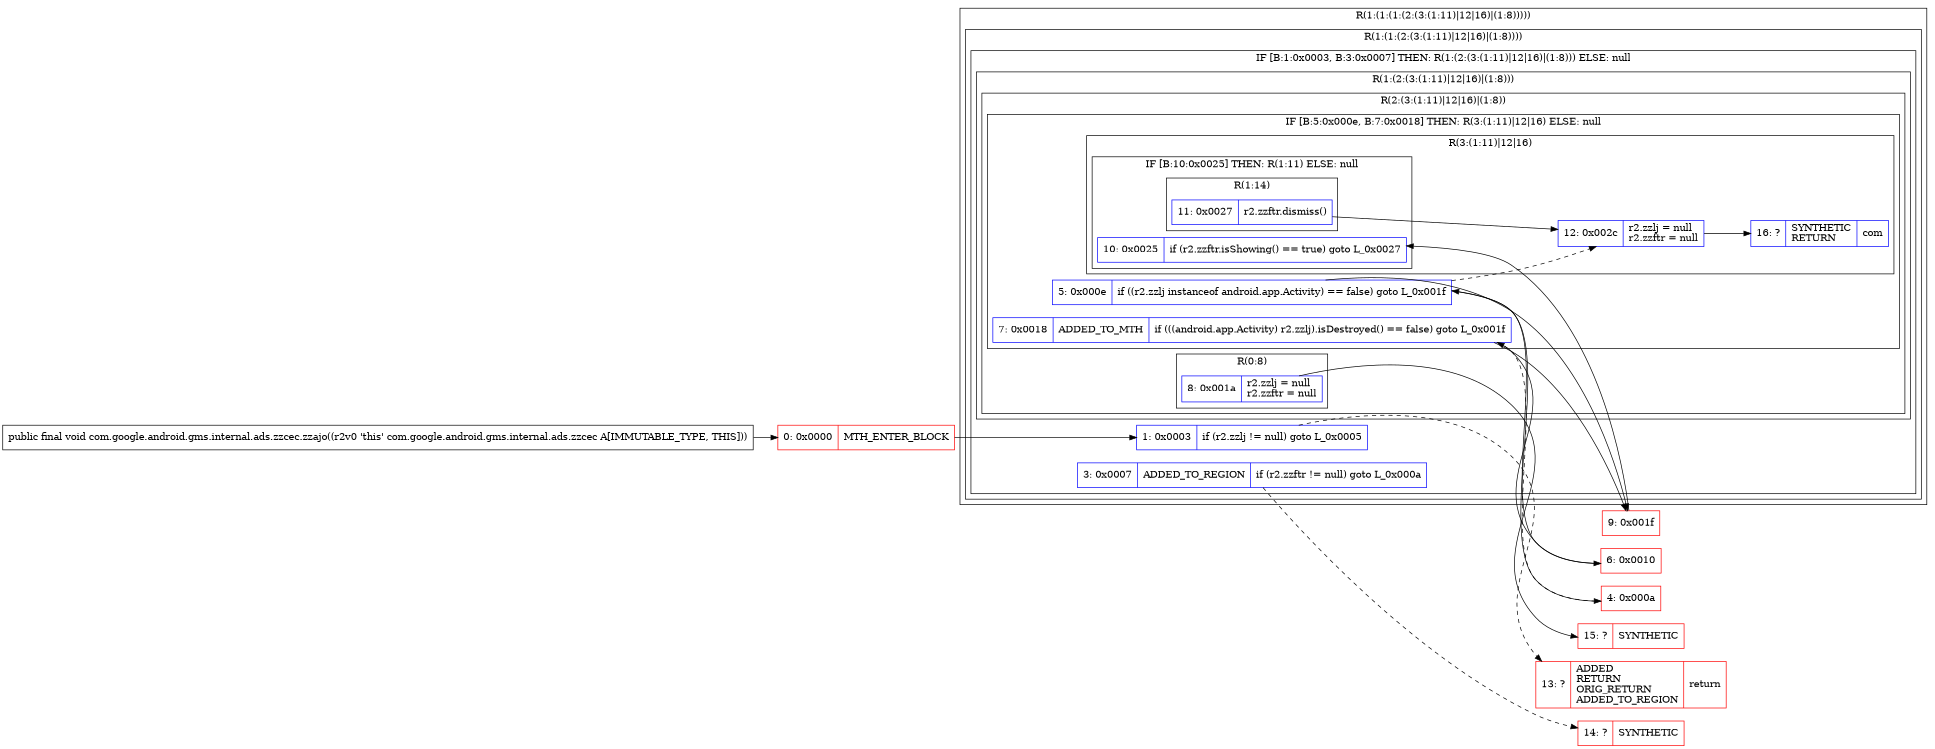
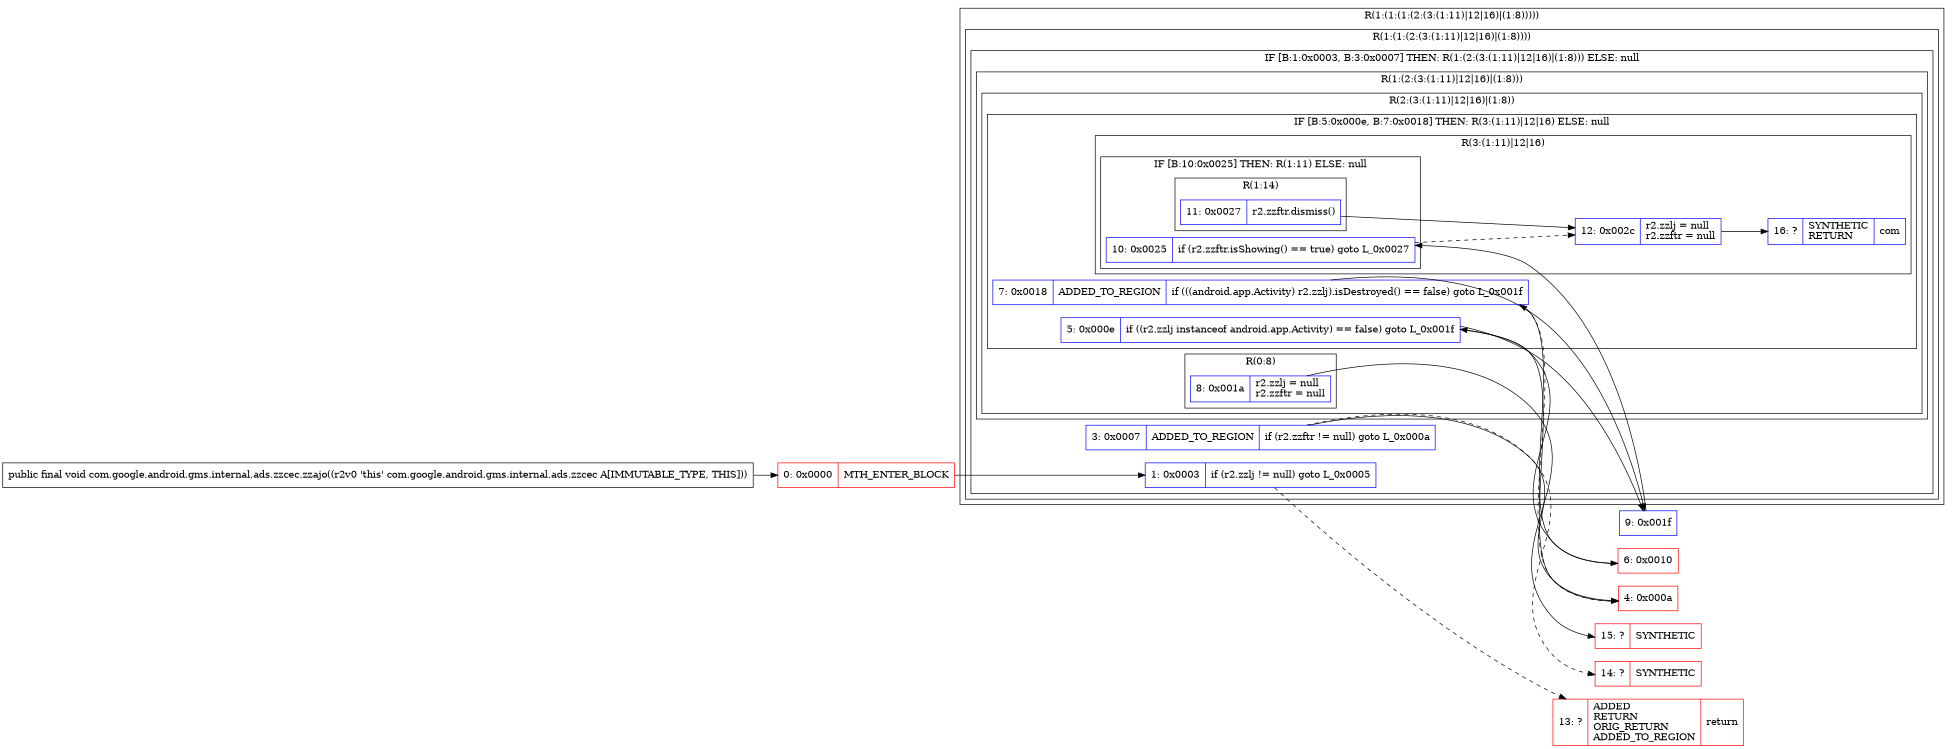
(1525, 268) -> (1491, 239)
(1101, 330) -> (1110, 292)
none -> (1515, 447)
(1631, 523) -> (1648, 523)
